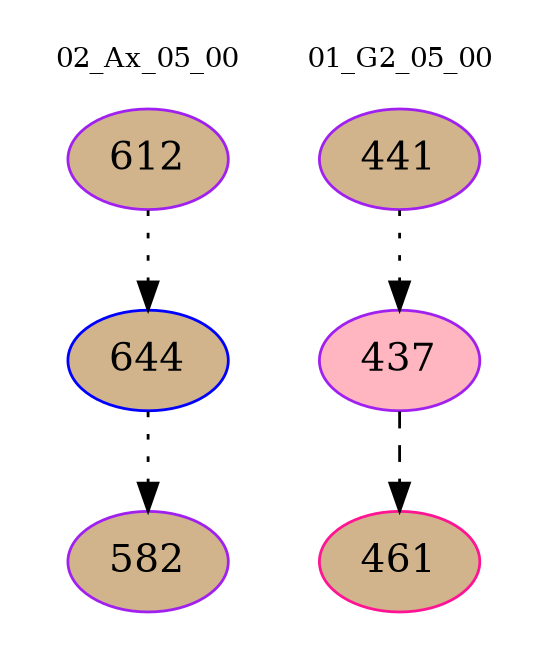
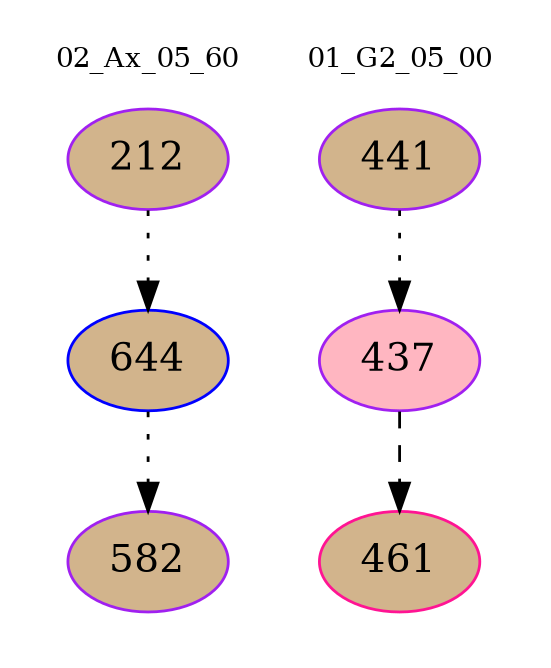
(148, 60) -> (148, 60)
(148, 159) -> (148, 159)
